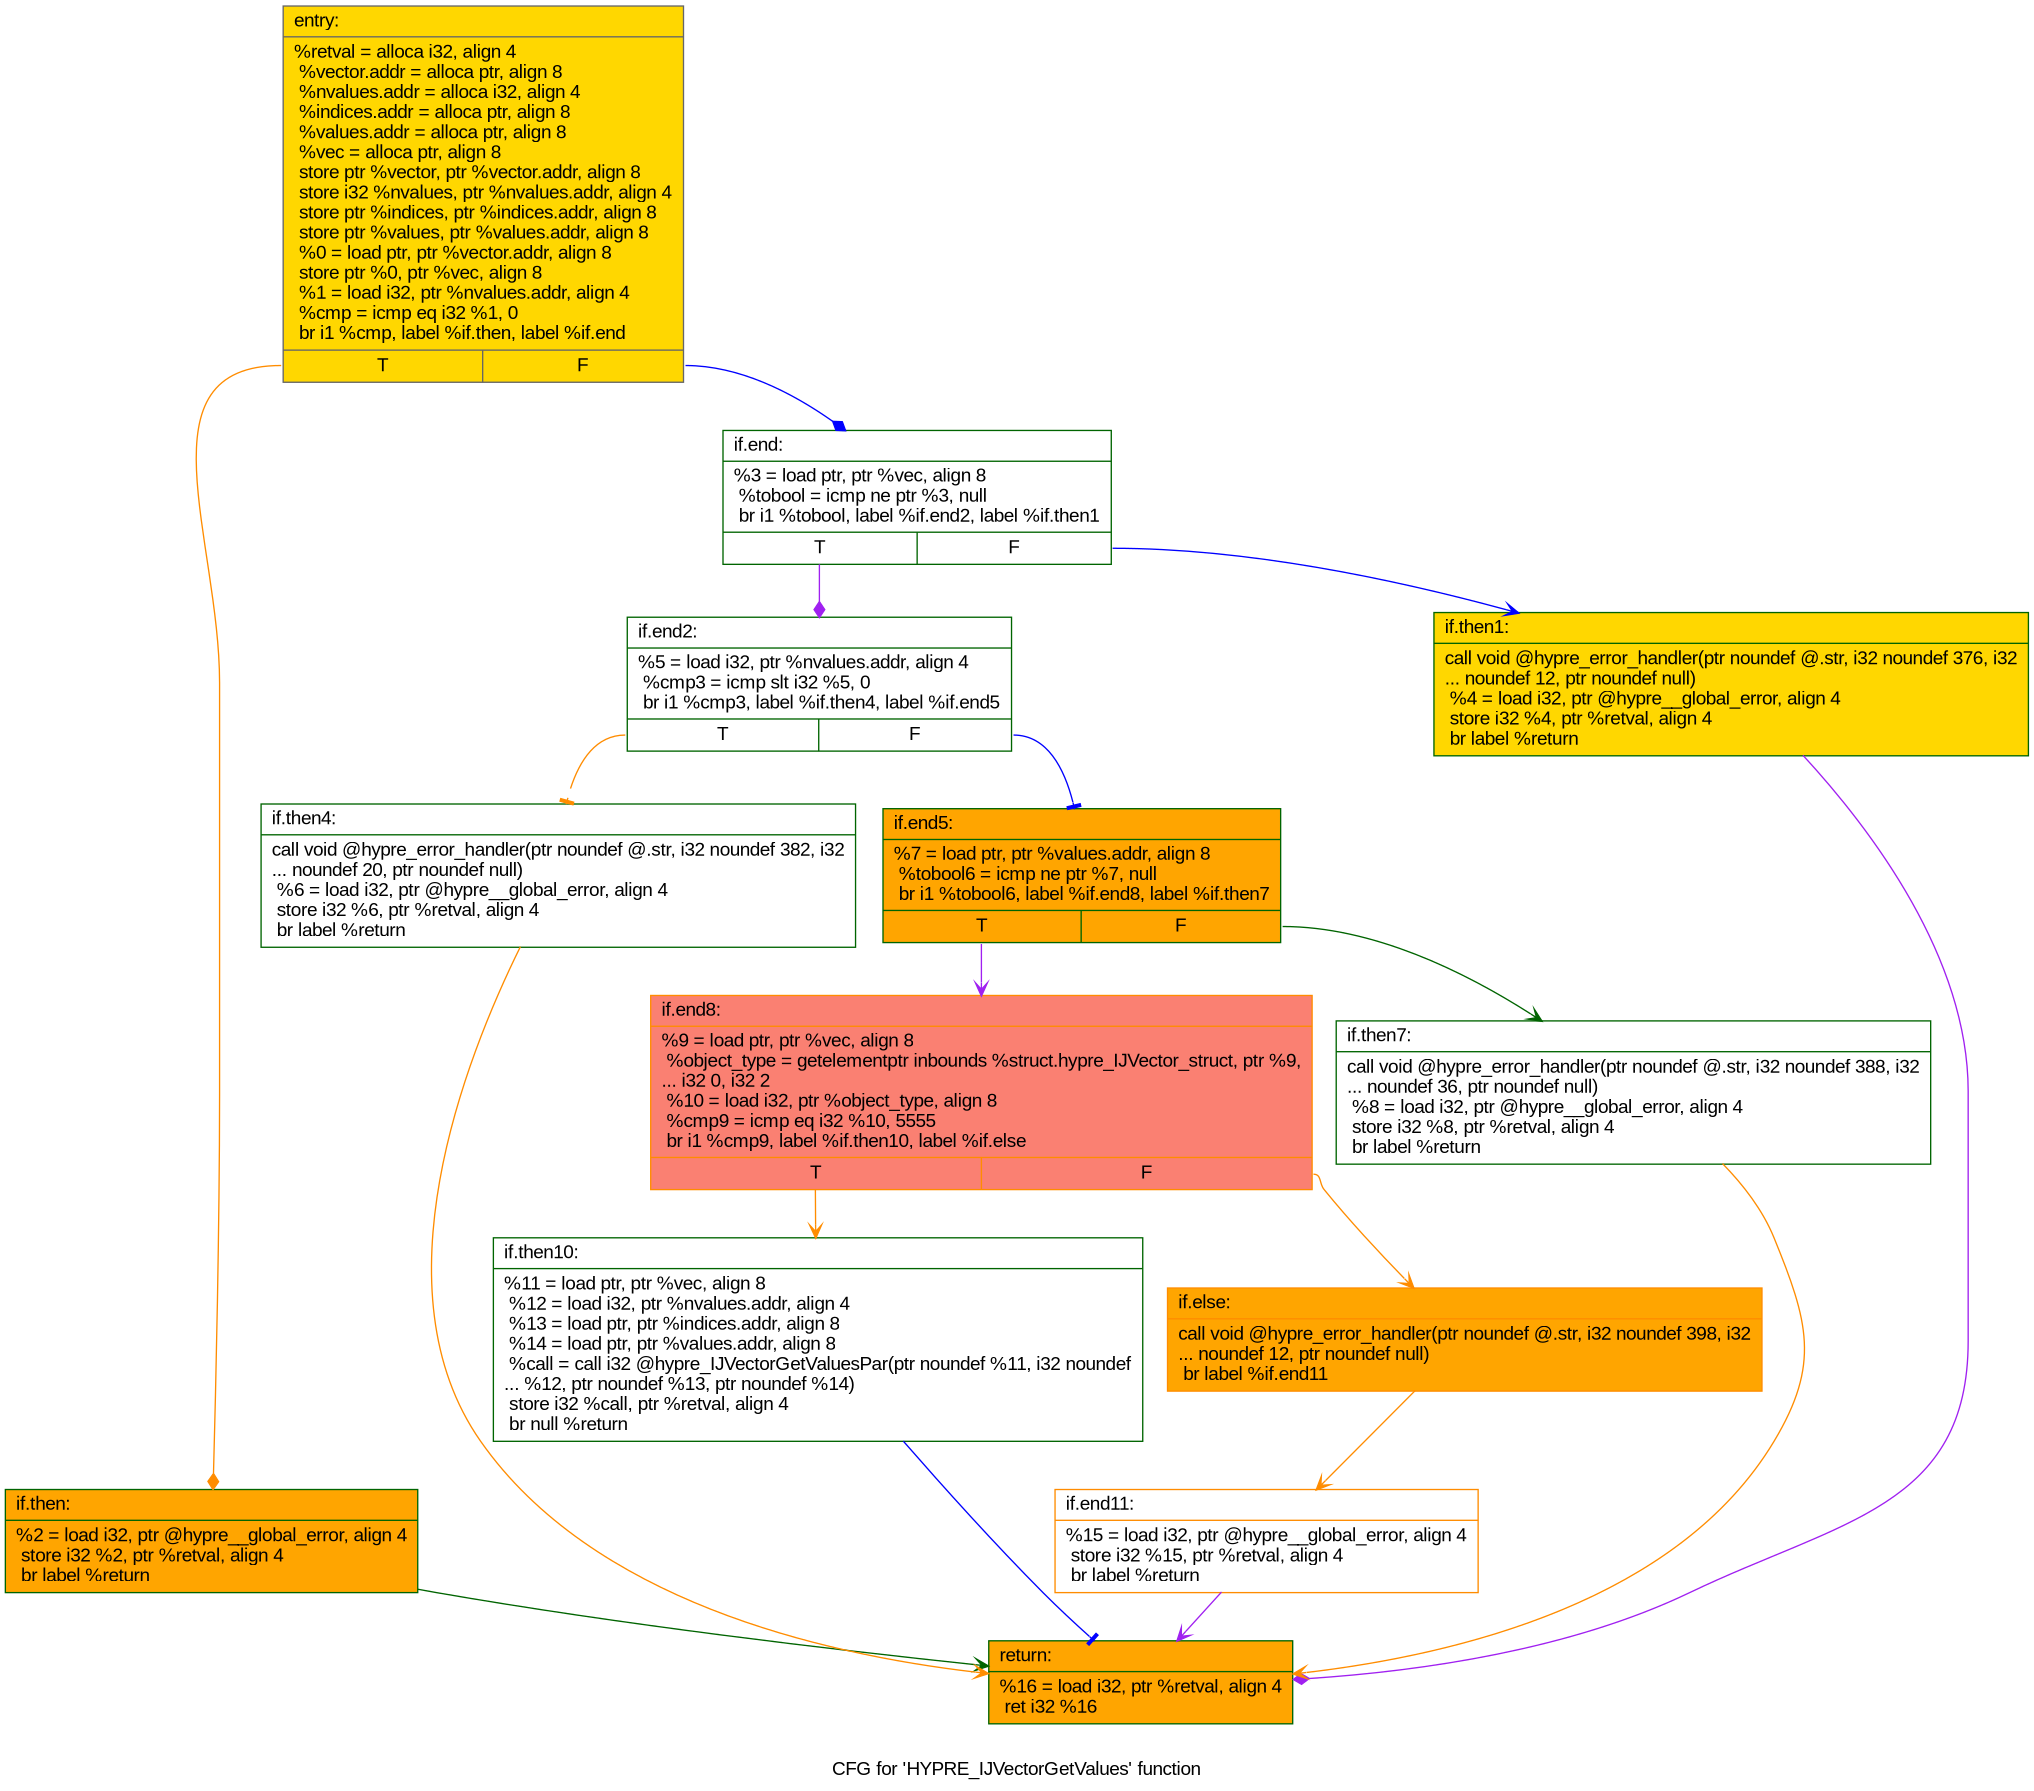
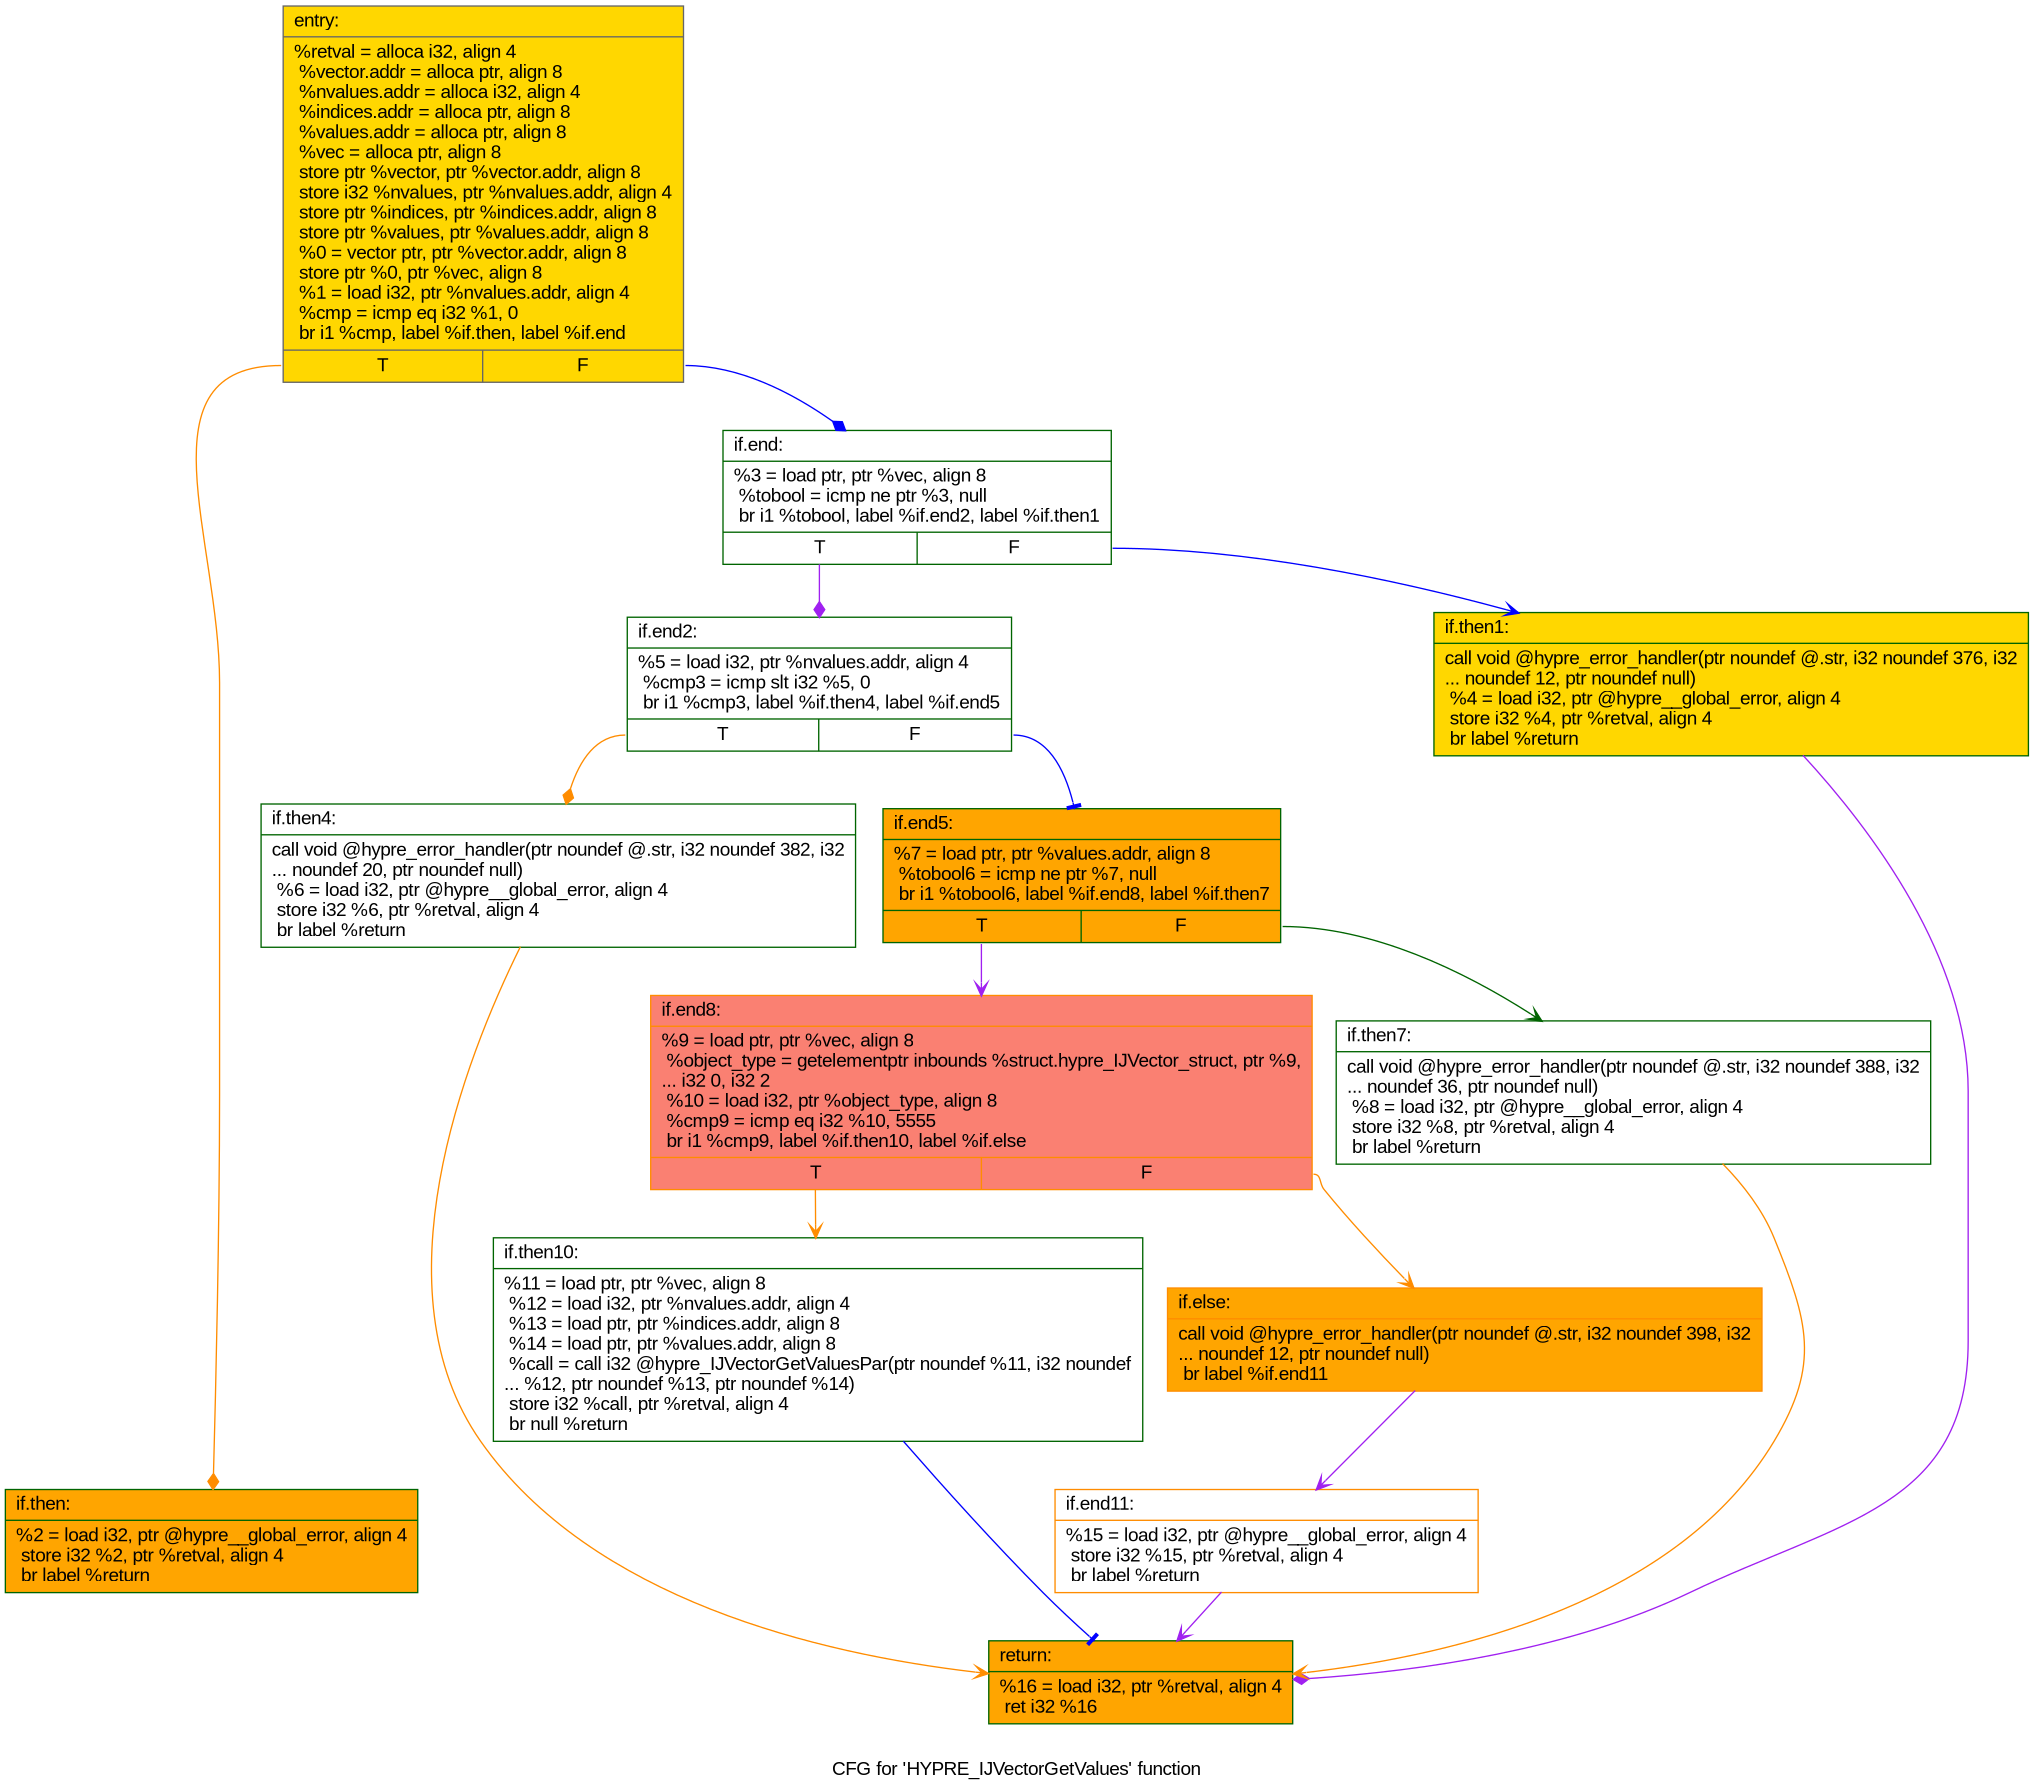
(453, 253) -> (461, 253)
(589, 752) -> (589, 752)
(1370, 1436) -> (1370, 1436)
(696, 1632) -> none
